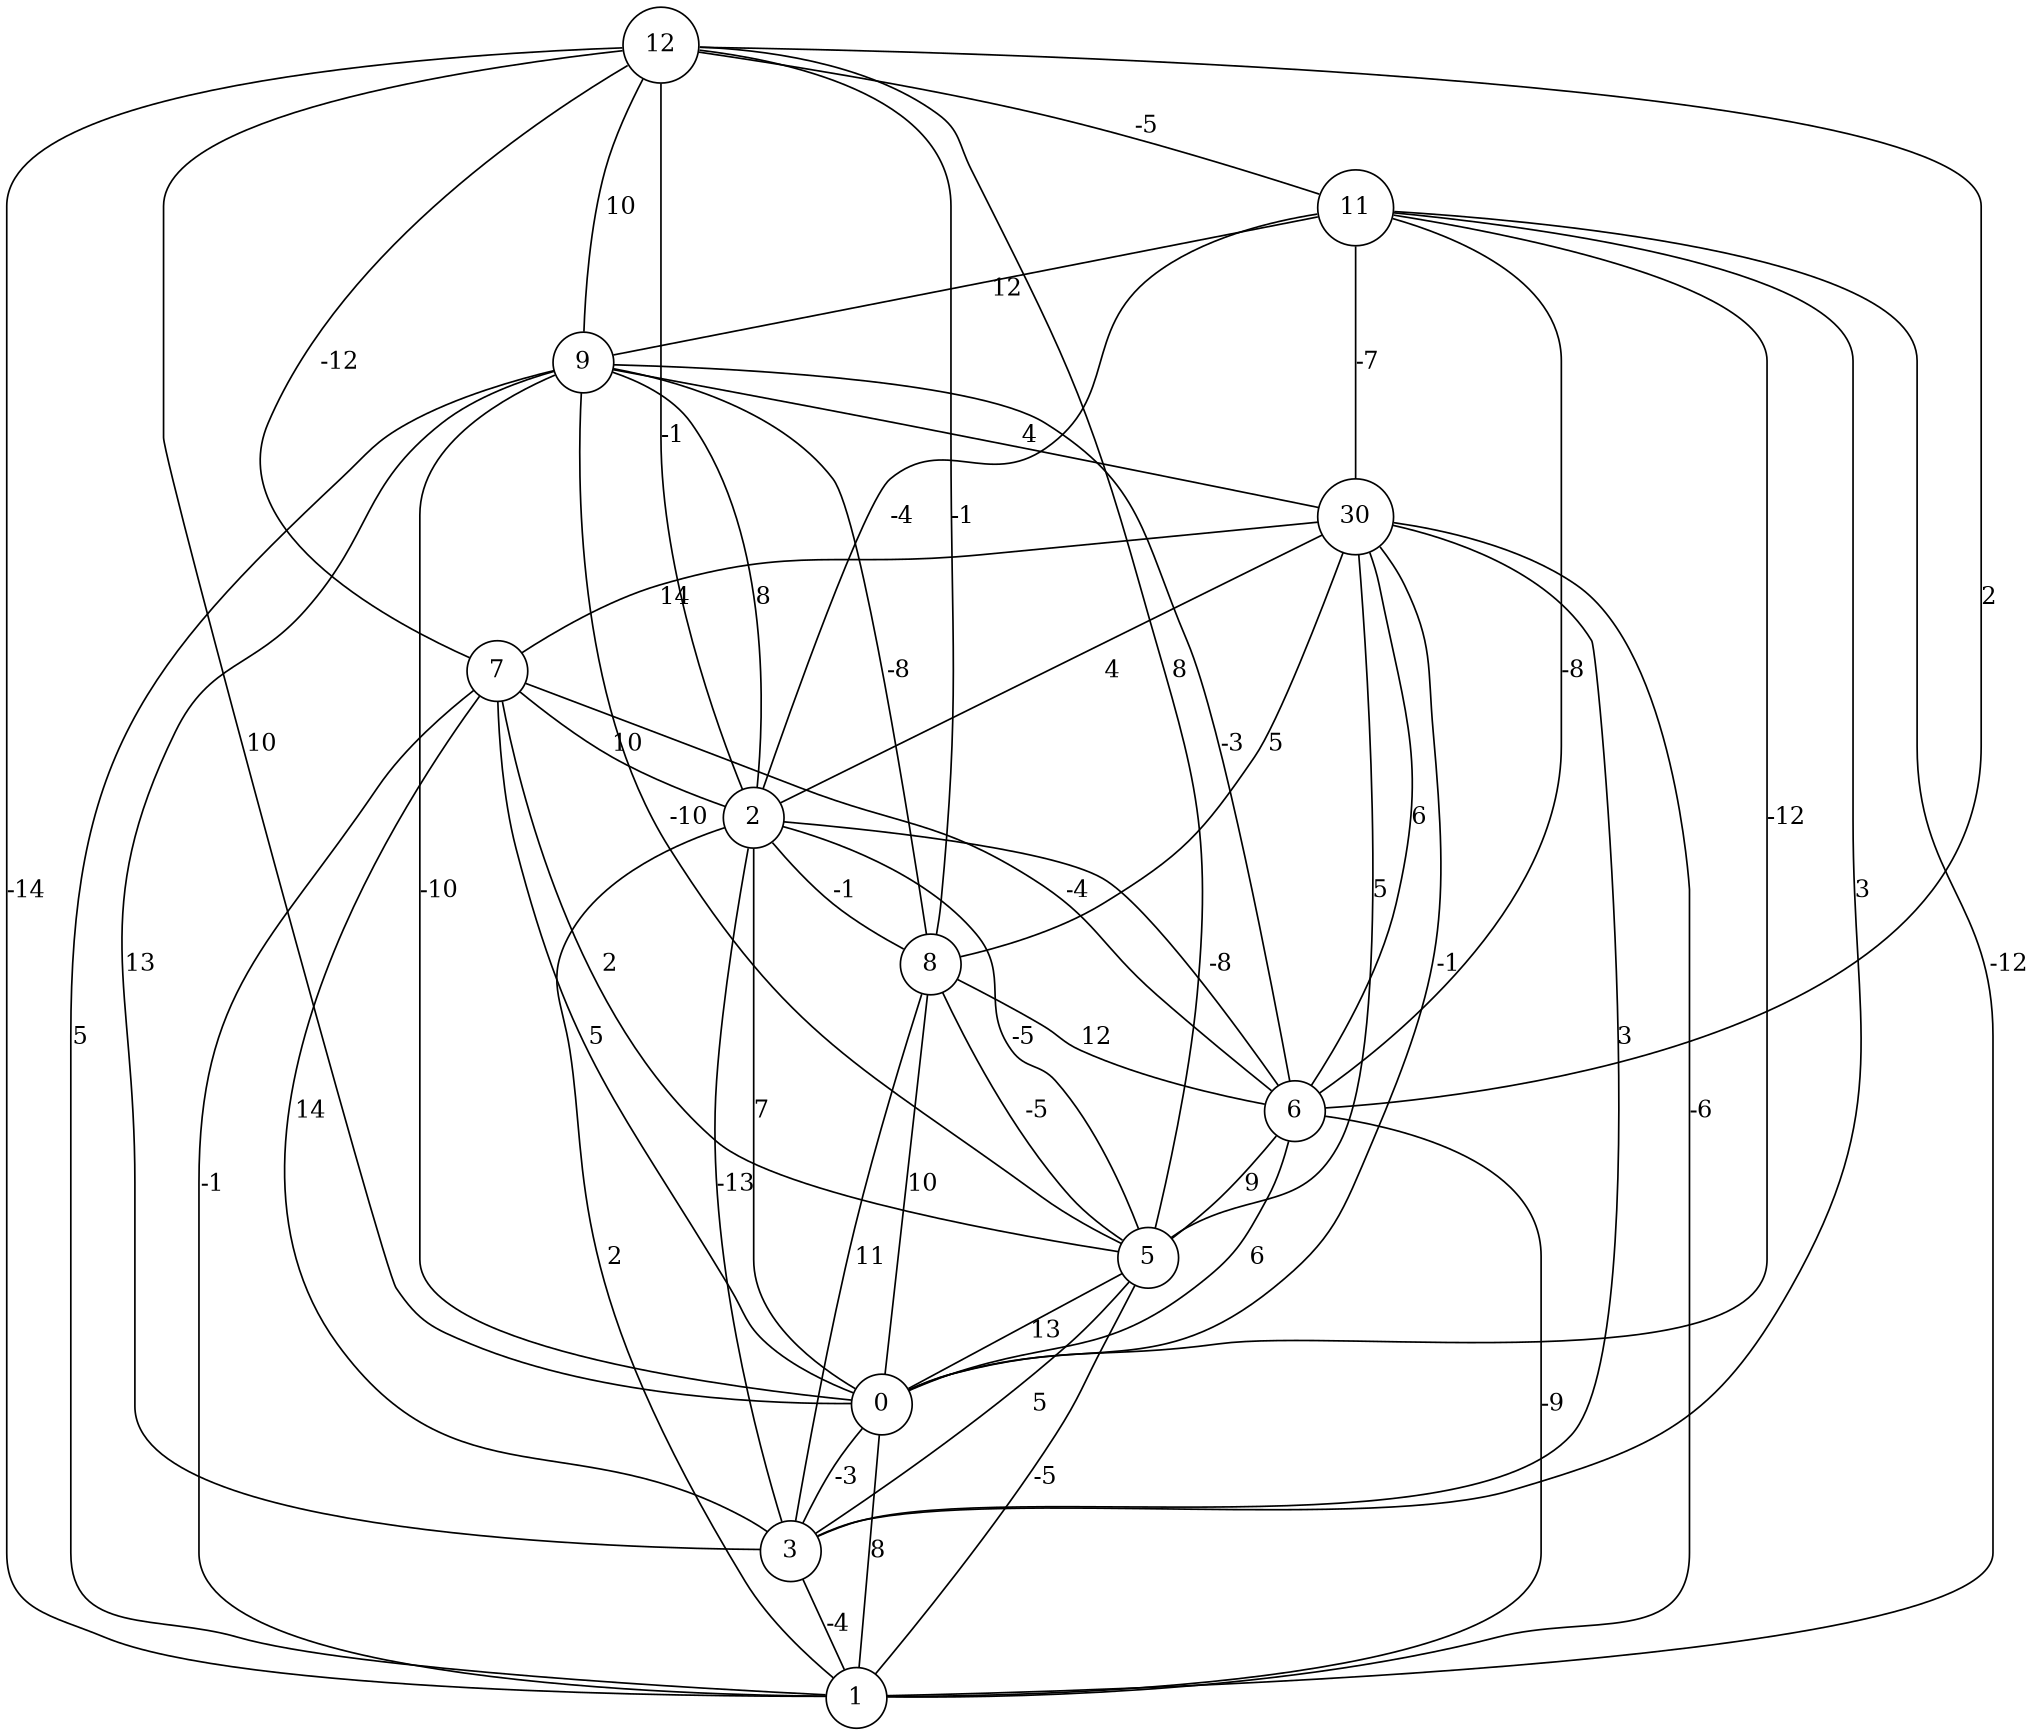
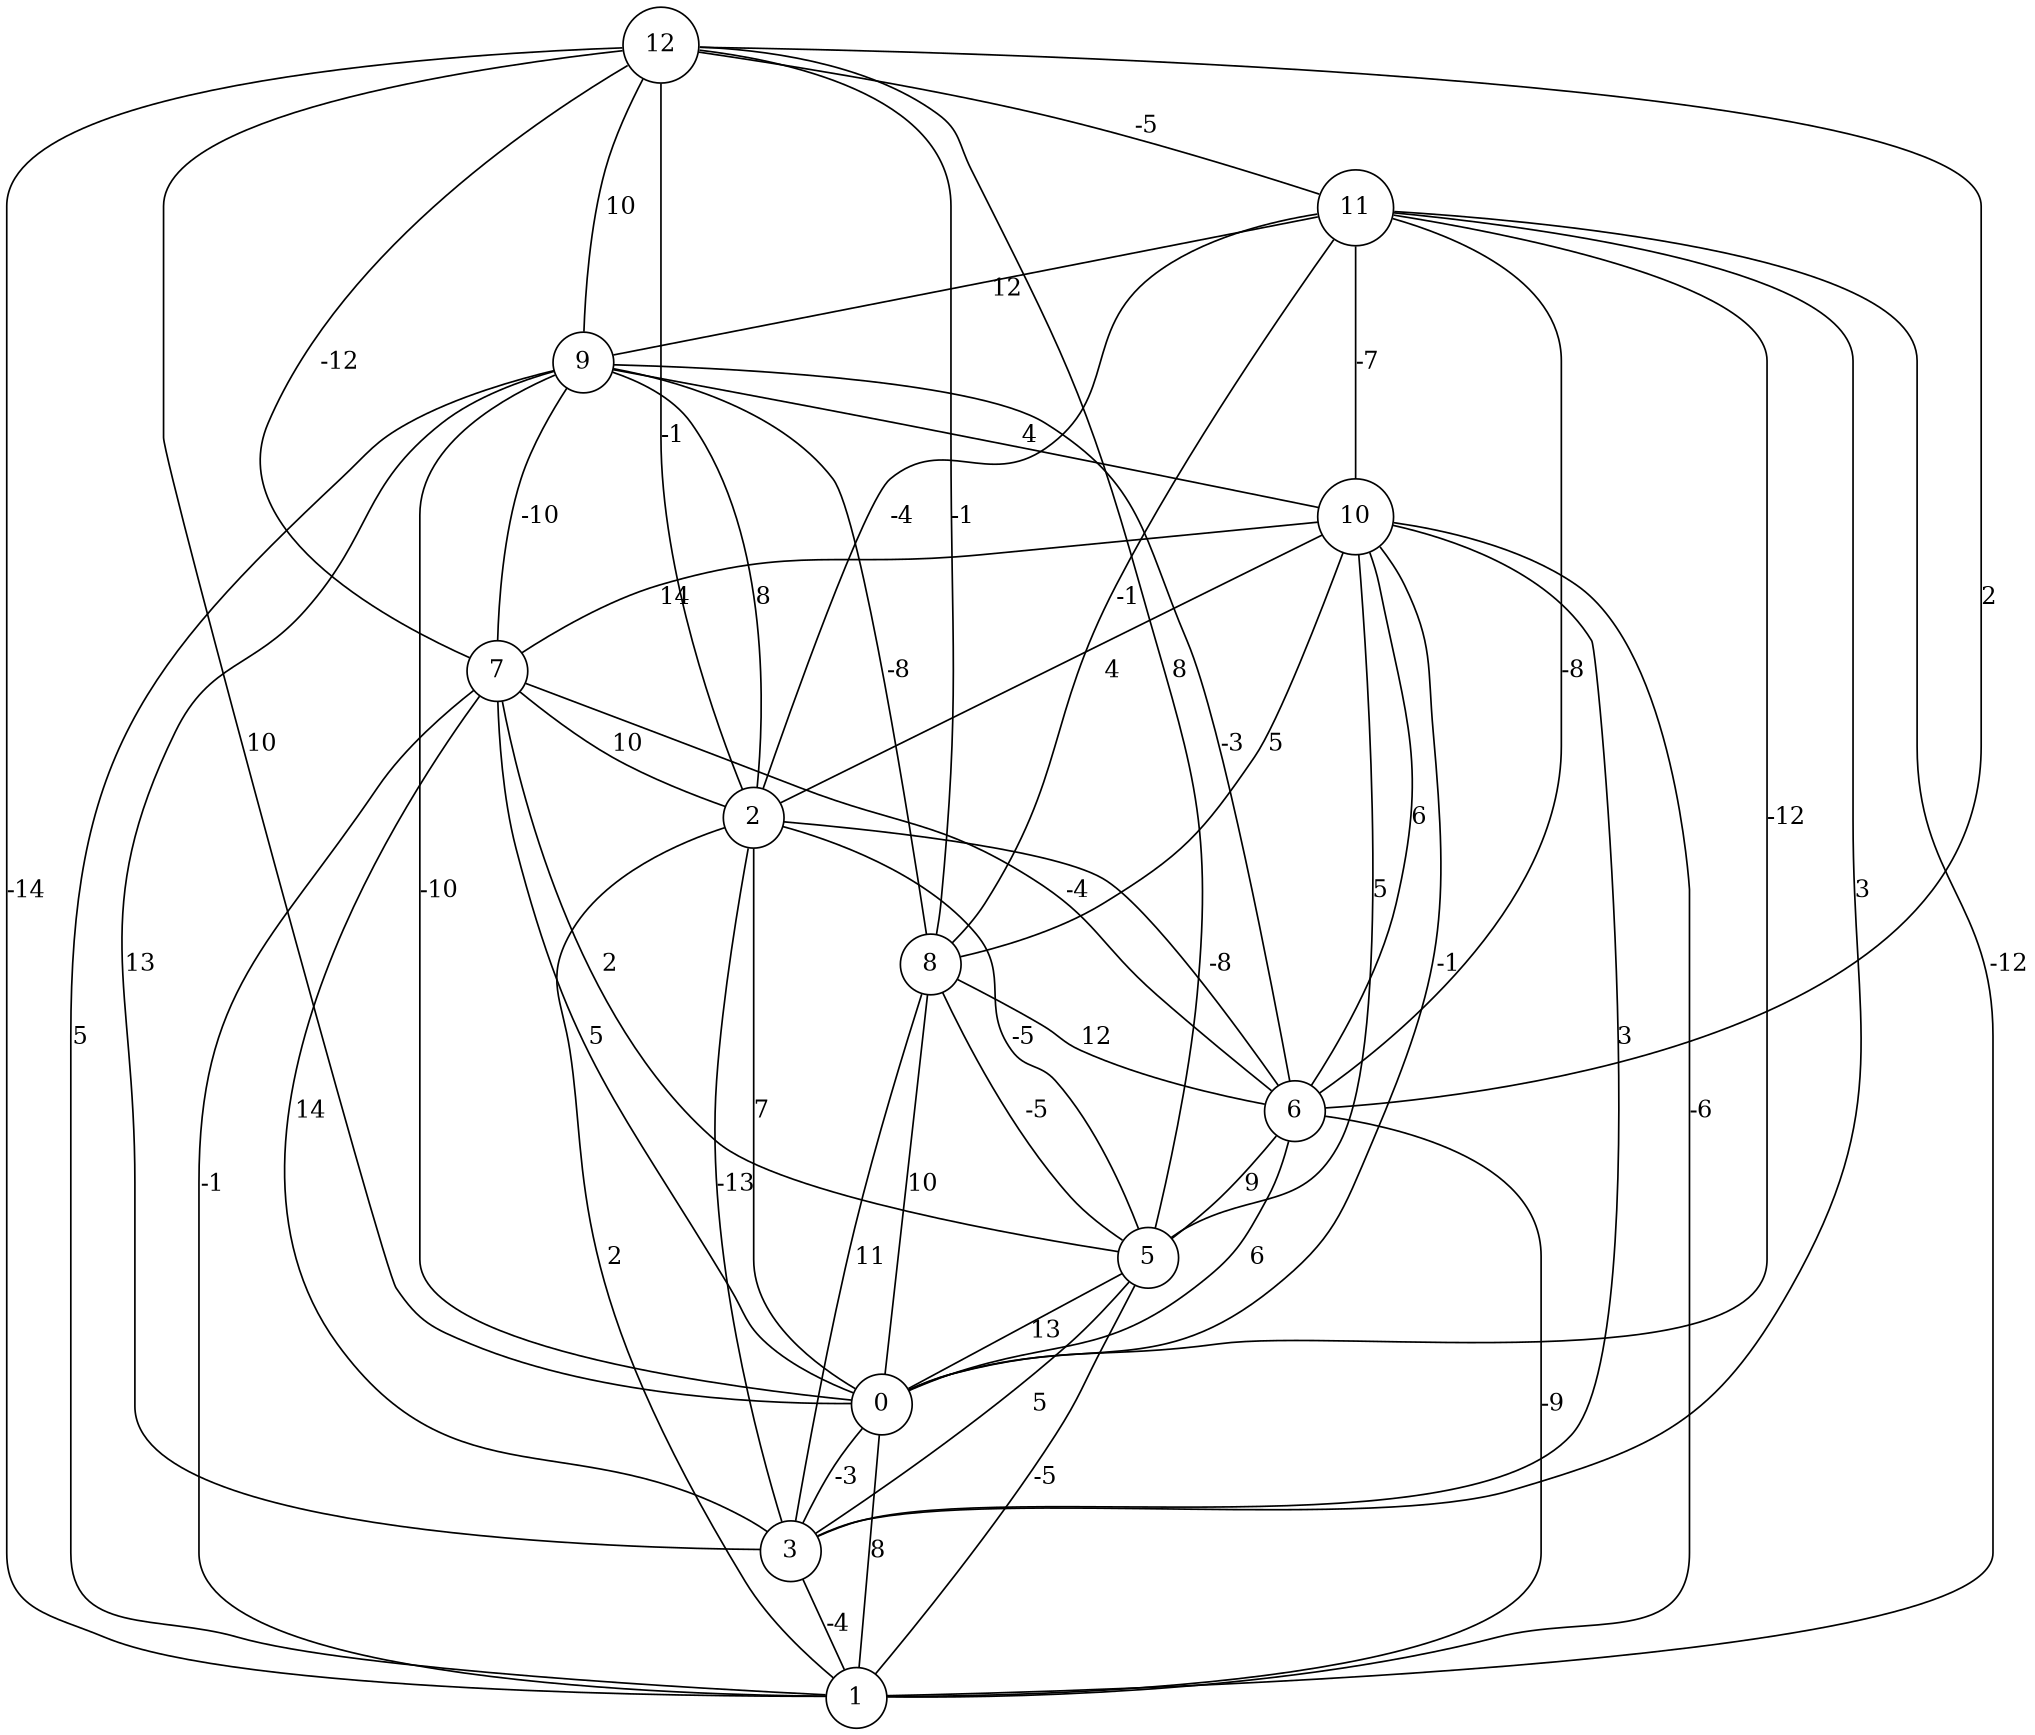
(1356, 517) -> (1356, 517)
(832, 903) -> (1119, 580)
(708, 905) -> (513, 509)
